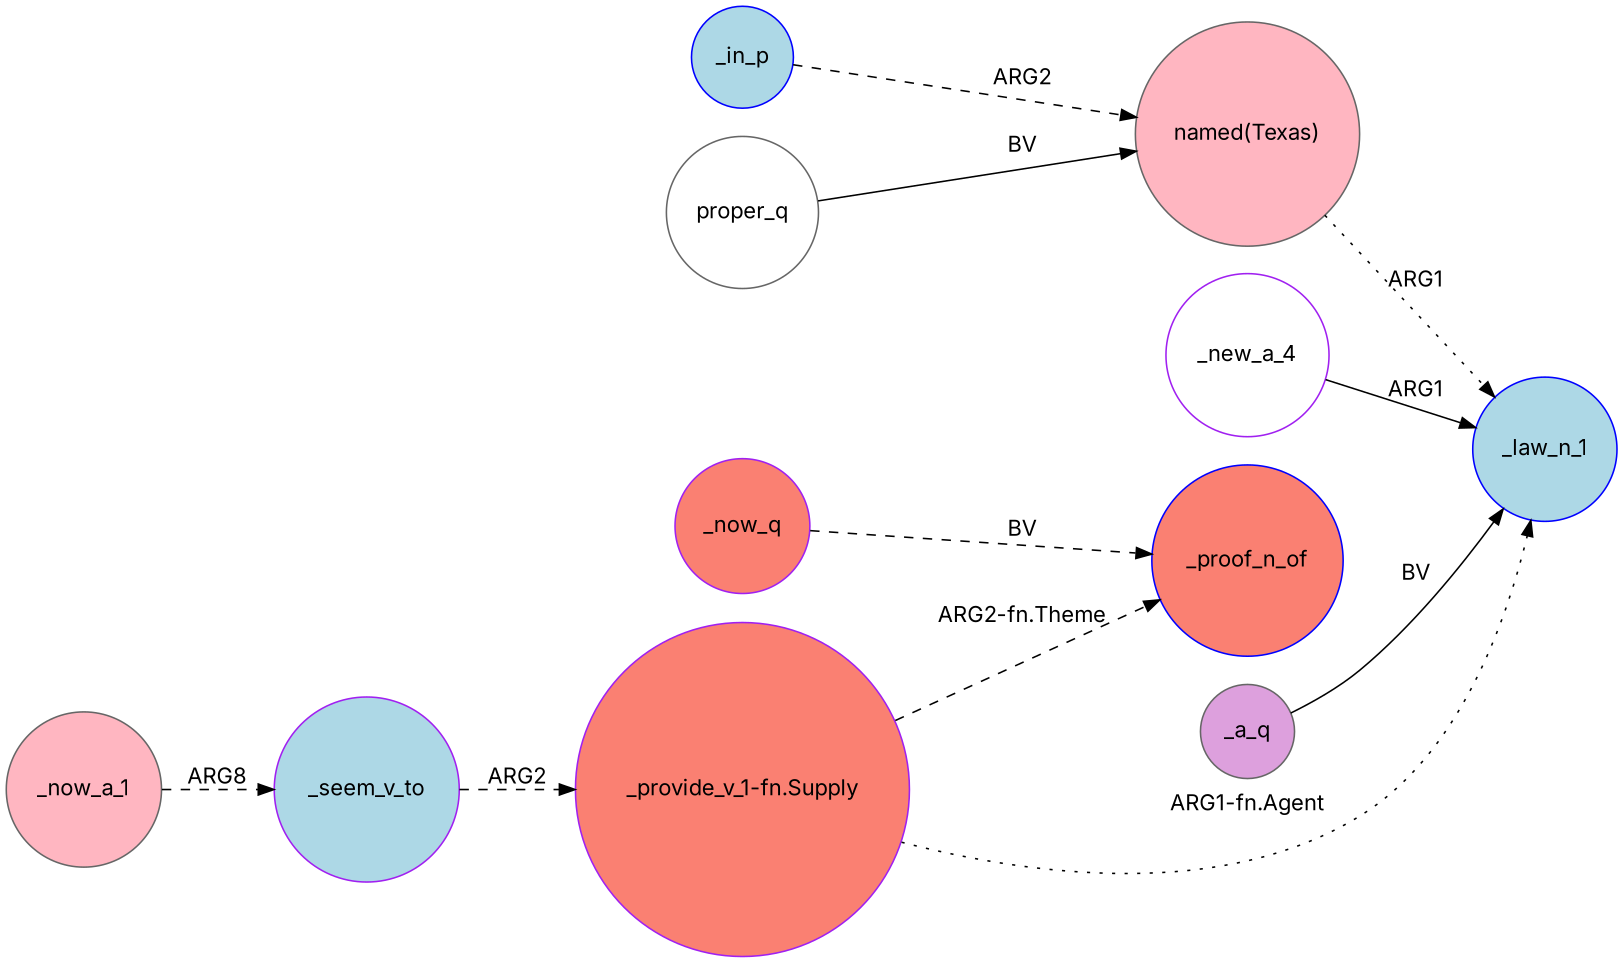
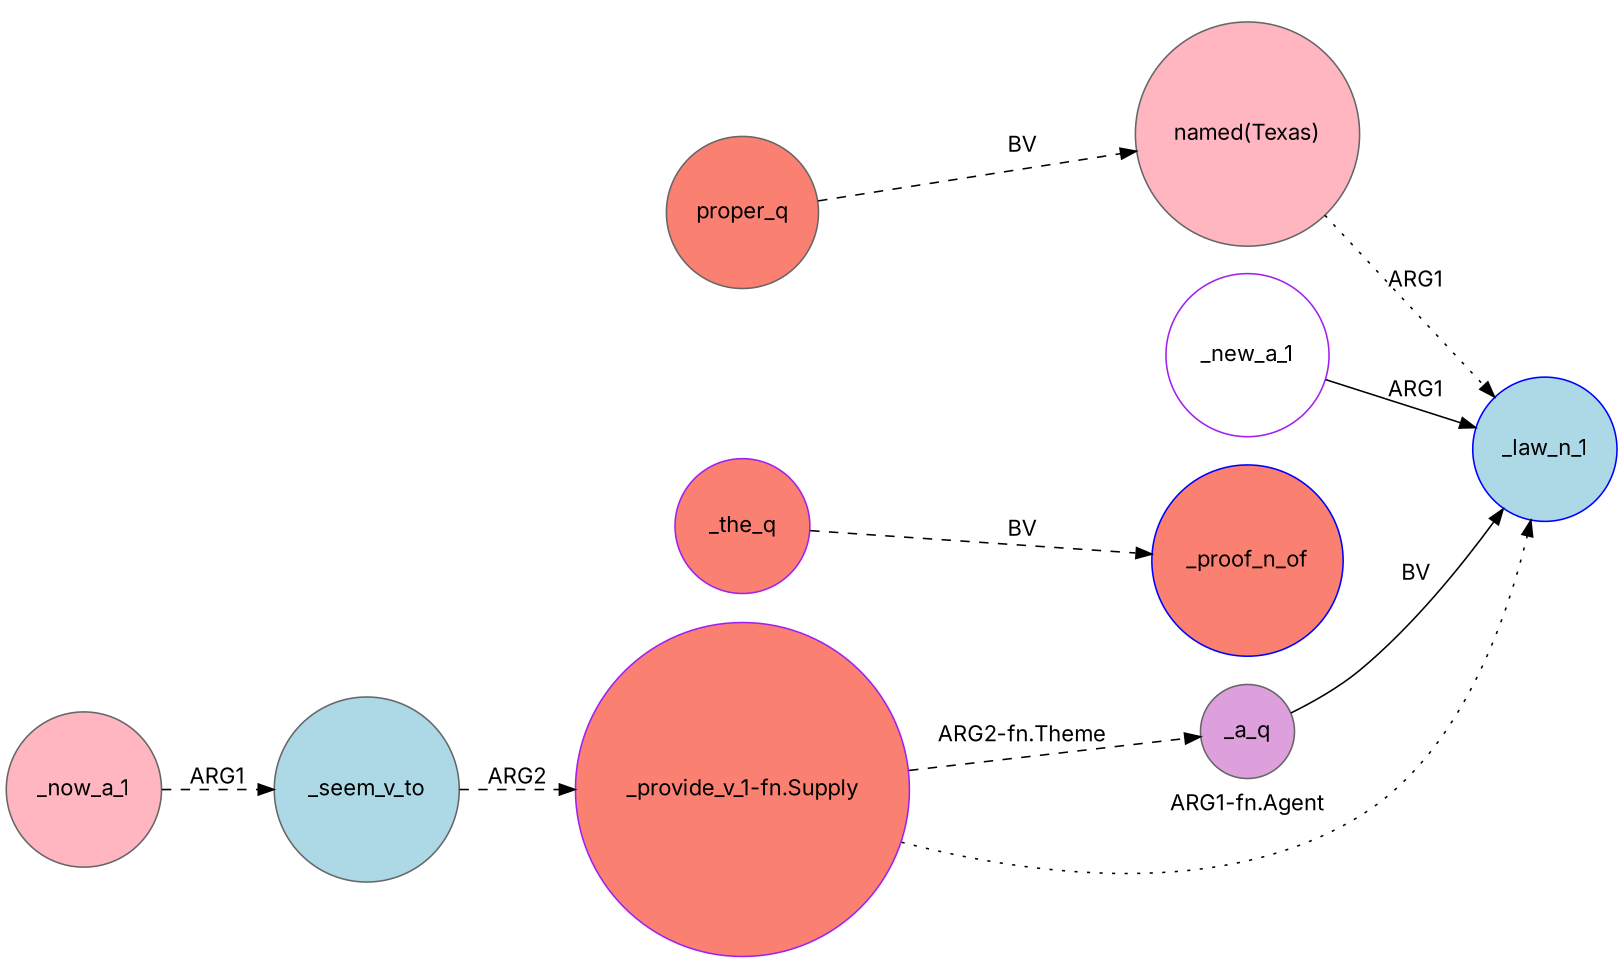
(742, 57) -> none
(969, 177) -> (969, 177)
(742, 212) -> (742, 212)
(1247, 355) -> (1247, 355)
(742, 526) -> (742, 526)
(1020, 663) -> (1047, 755)
(218, 778) -> (218, 778)
(367, 790) -> (367, 790)
